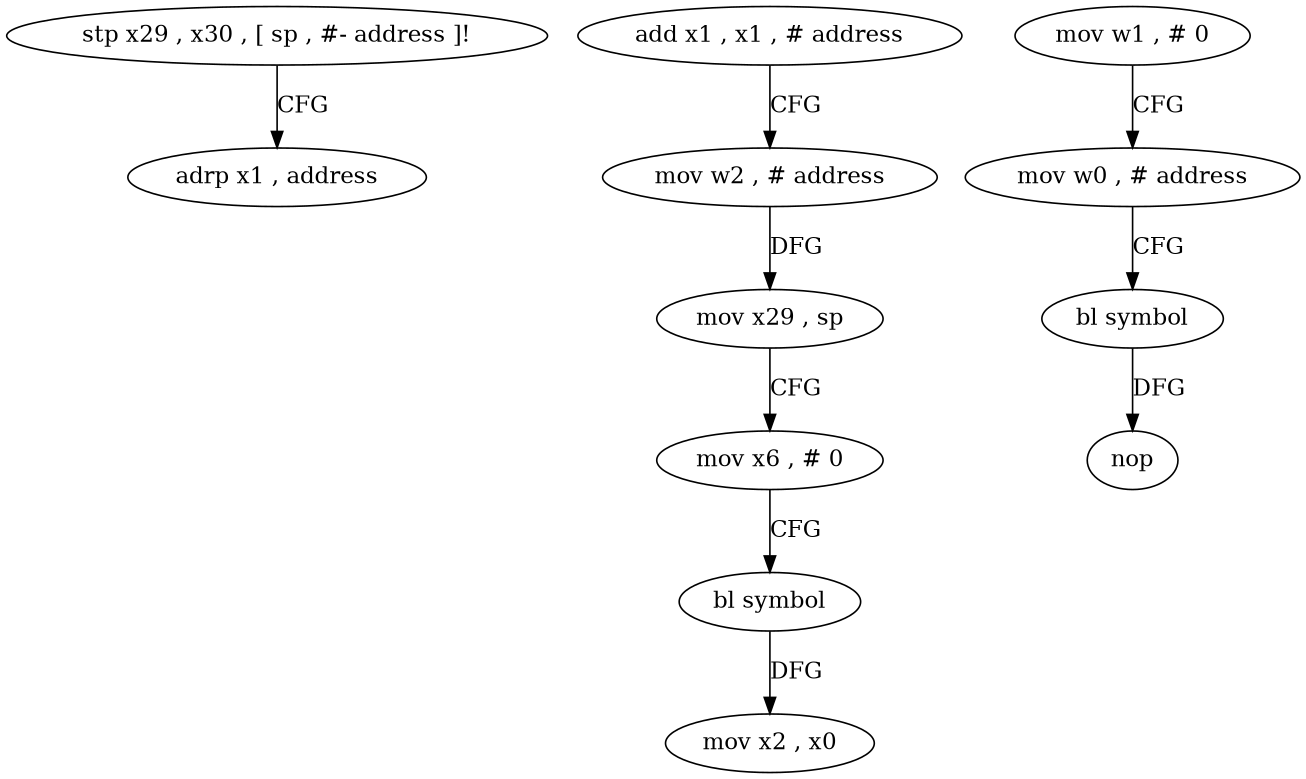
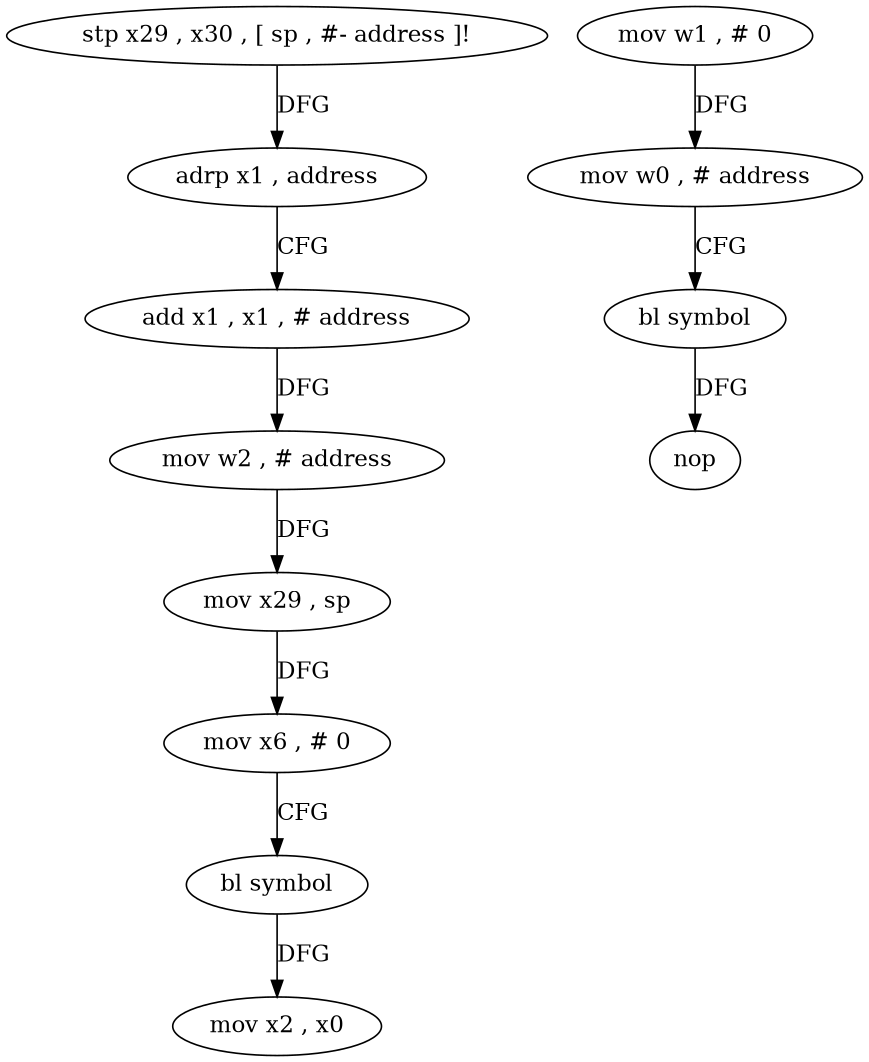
(303, 107) -> (304, 107)
(796, 107) -> (304, 390)
(1159, 107) -> (722, 107)
none -> (277, 240)
(796, 390) -> (304, 673)
